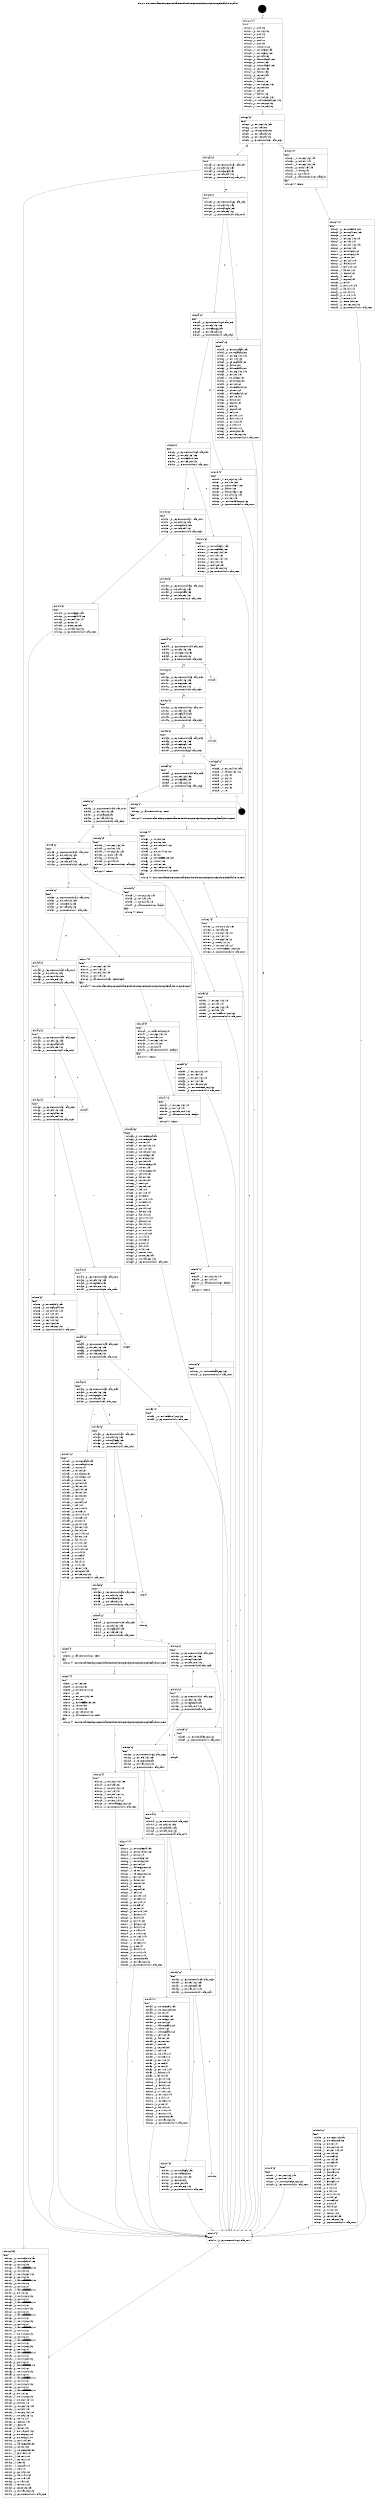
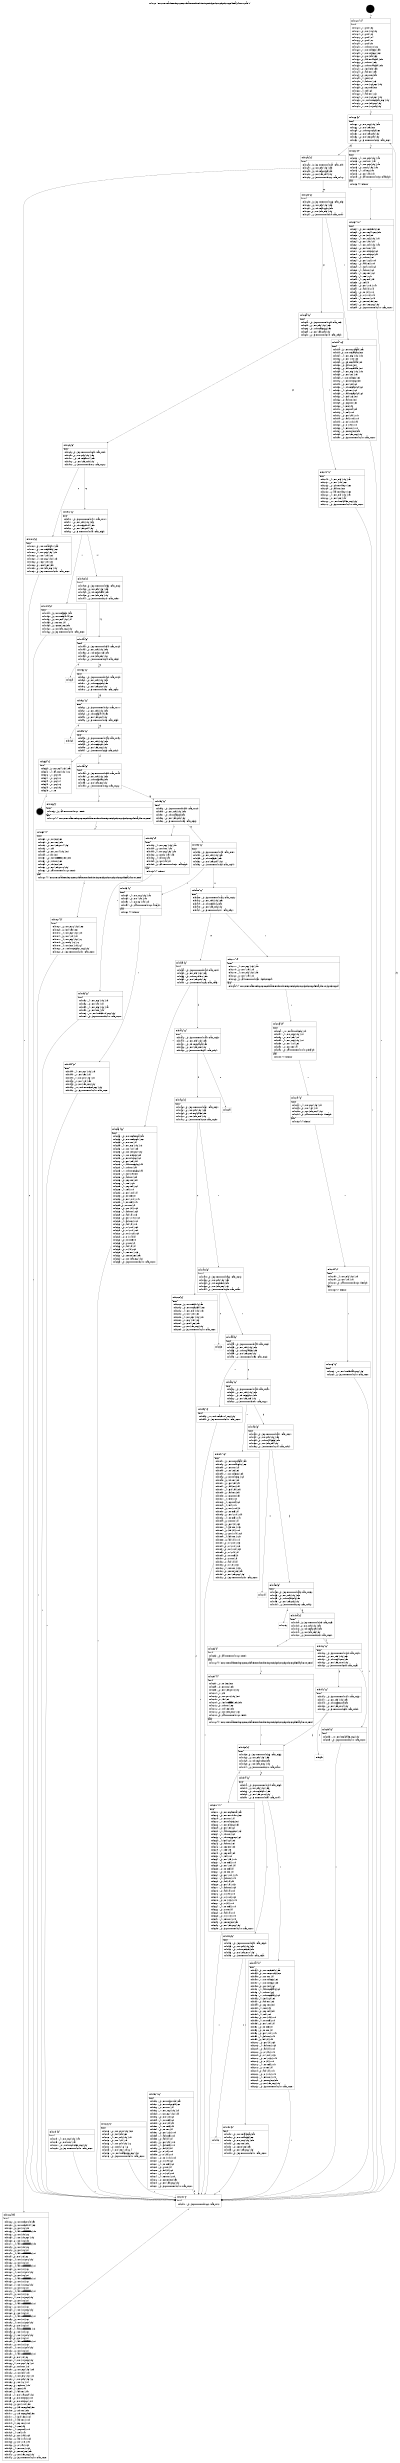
(115, 1748) -> (260, 1735)
